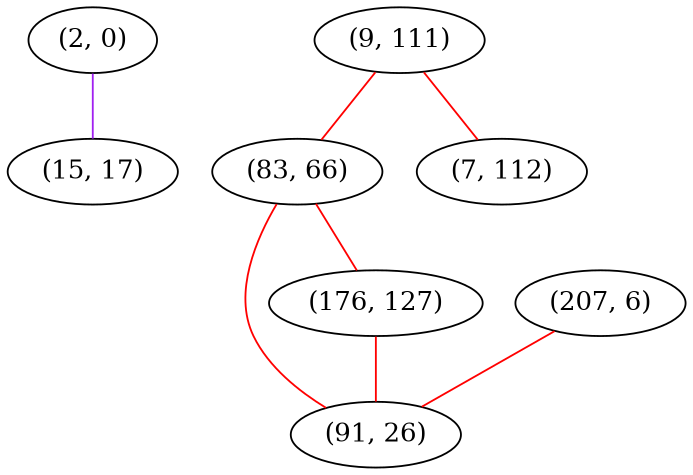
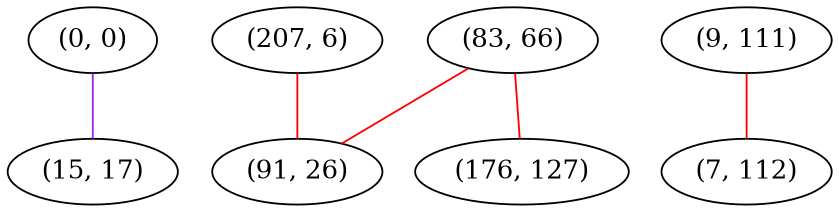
(93, 40) -> (93, 40)
(348, 106) -> none
(376, 369) -> none
